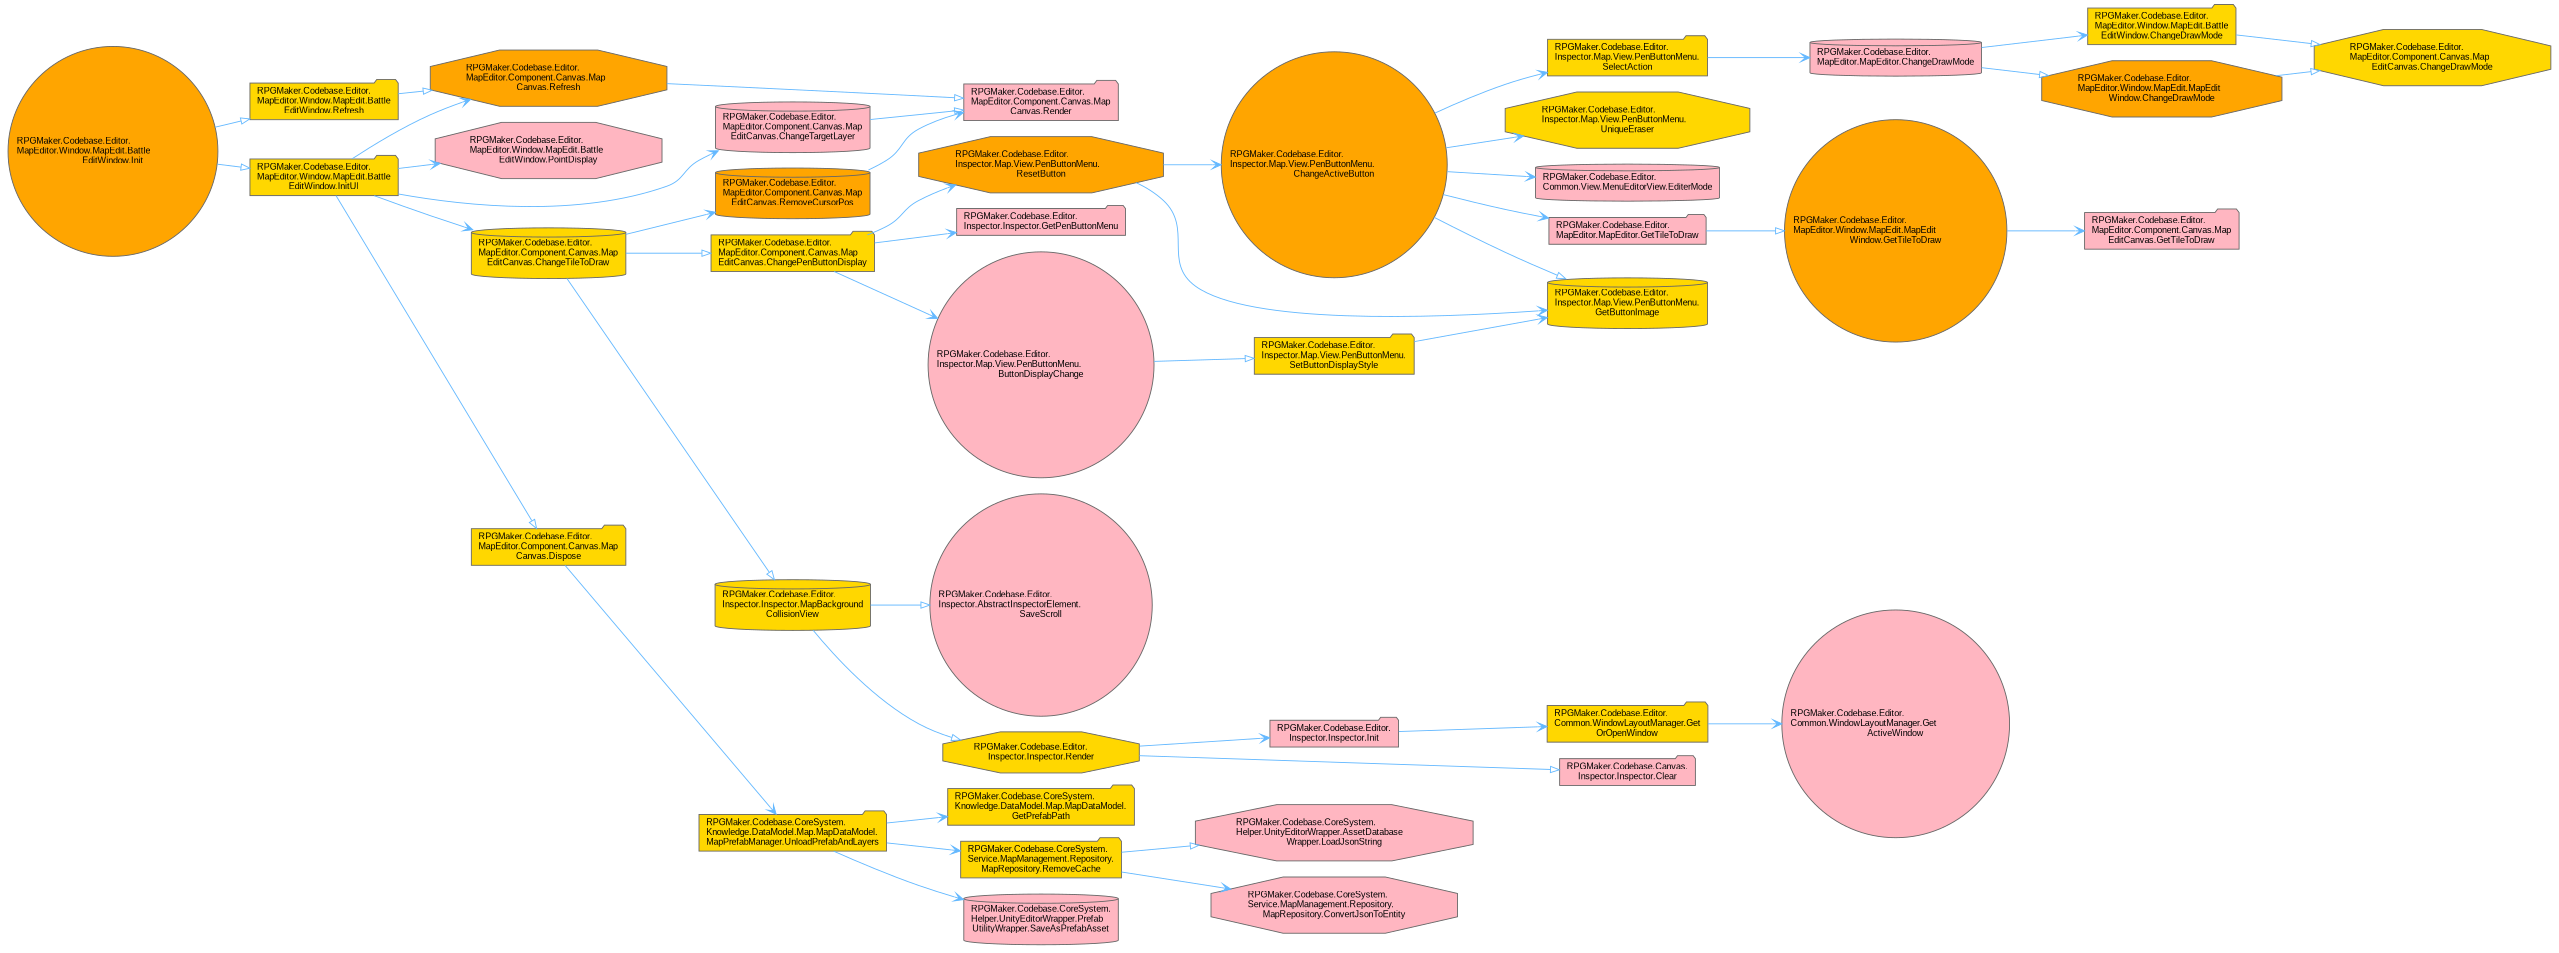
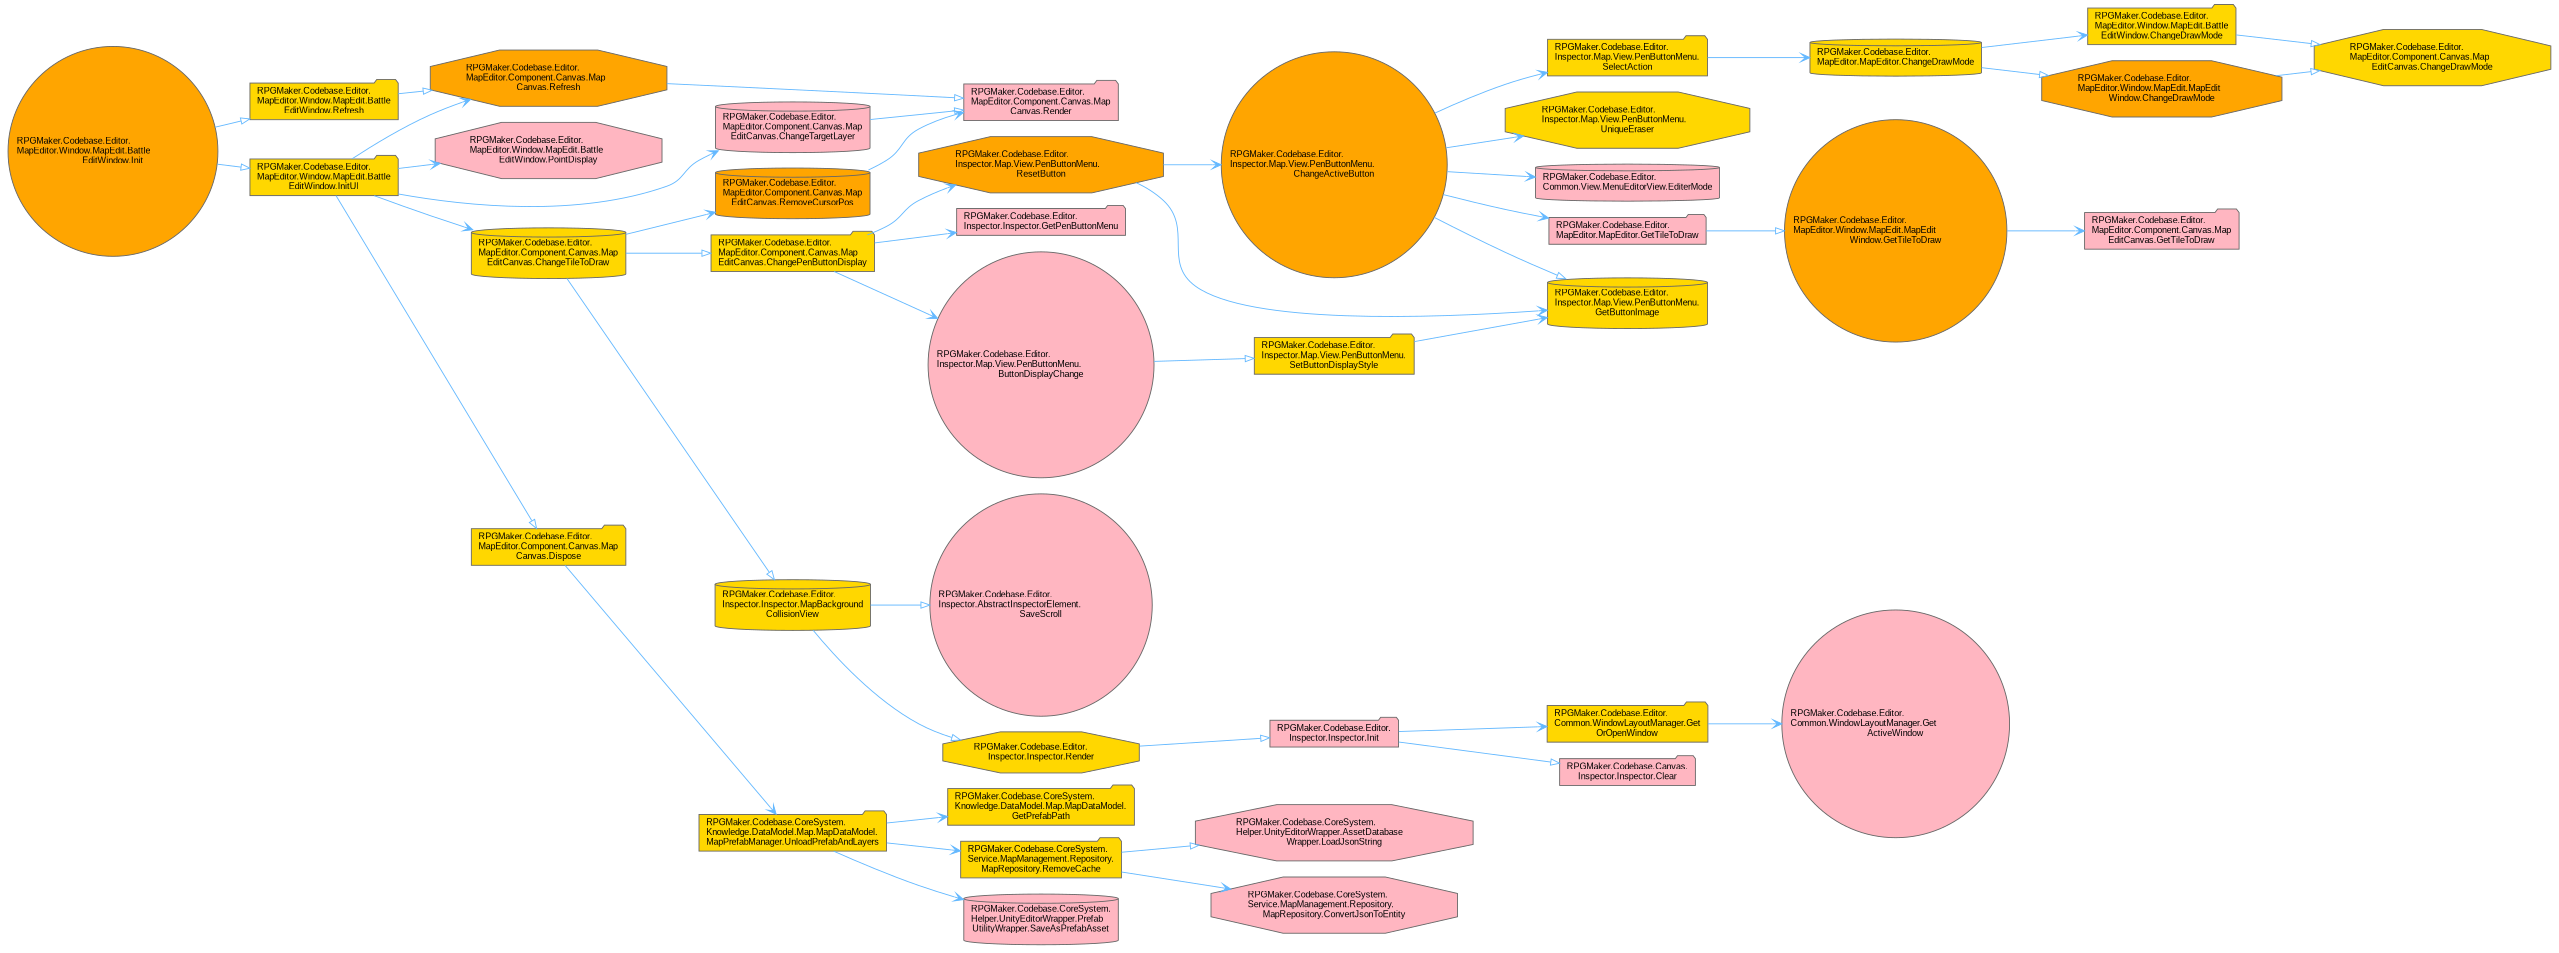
(1896, 58) -> (1896, 58)
(1200, 742) -> (1200, 742)
(1345, 763) -> (1475, 752)
